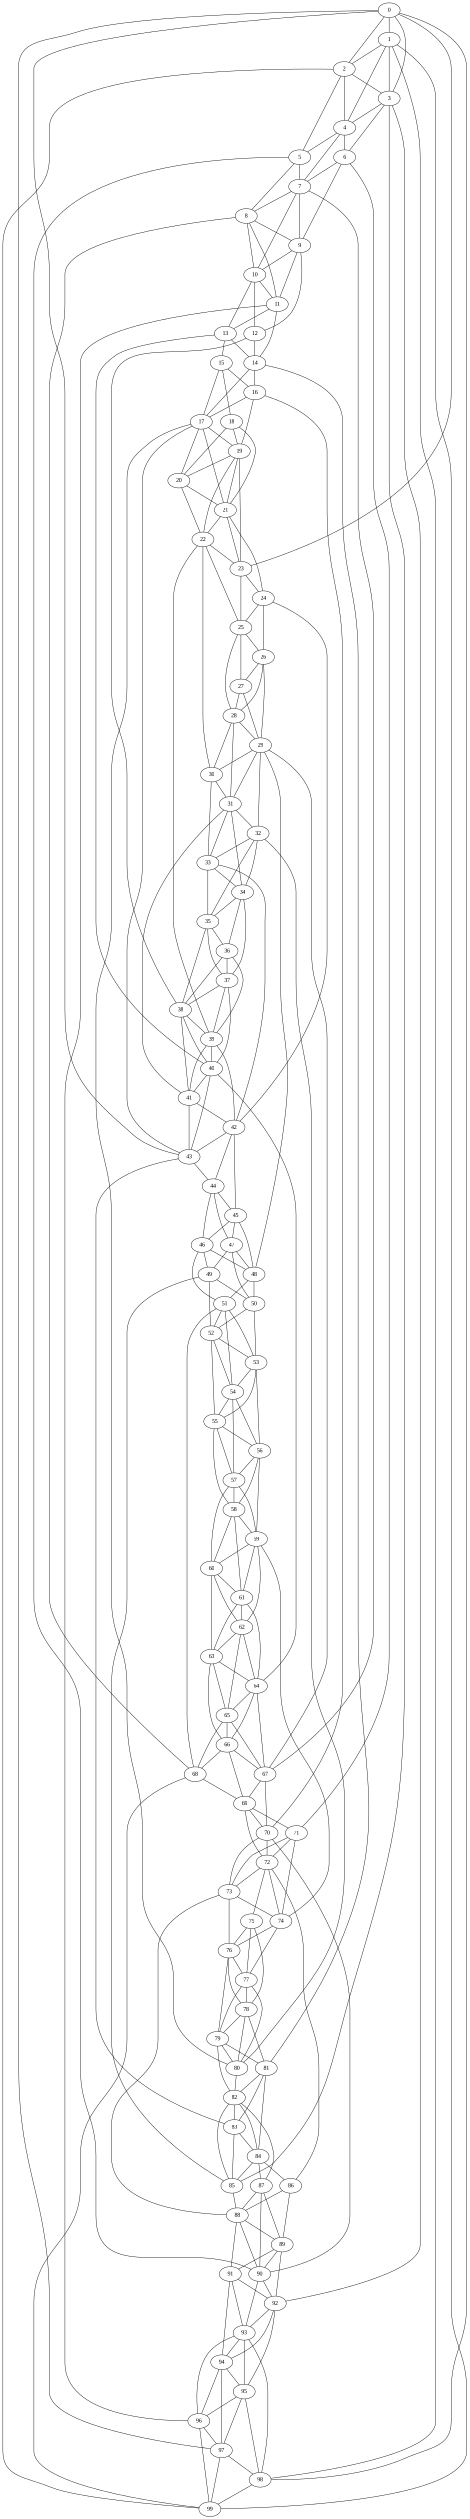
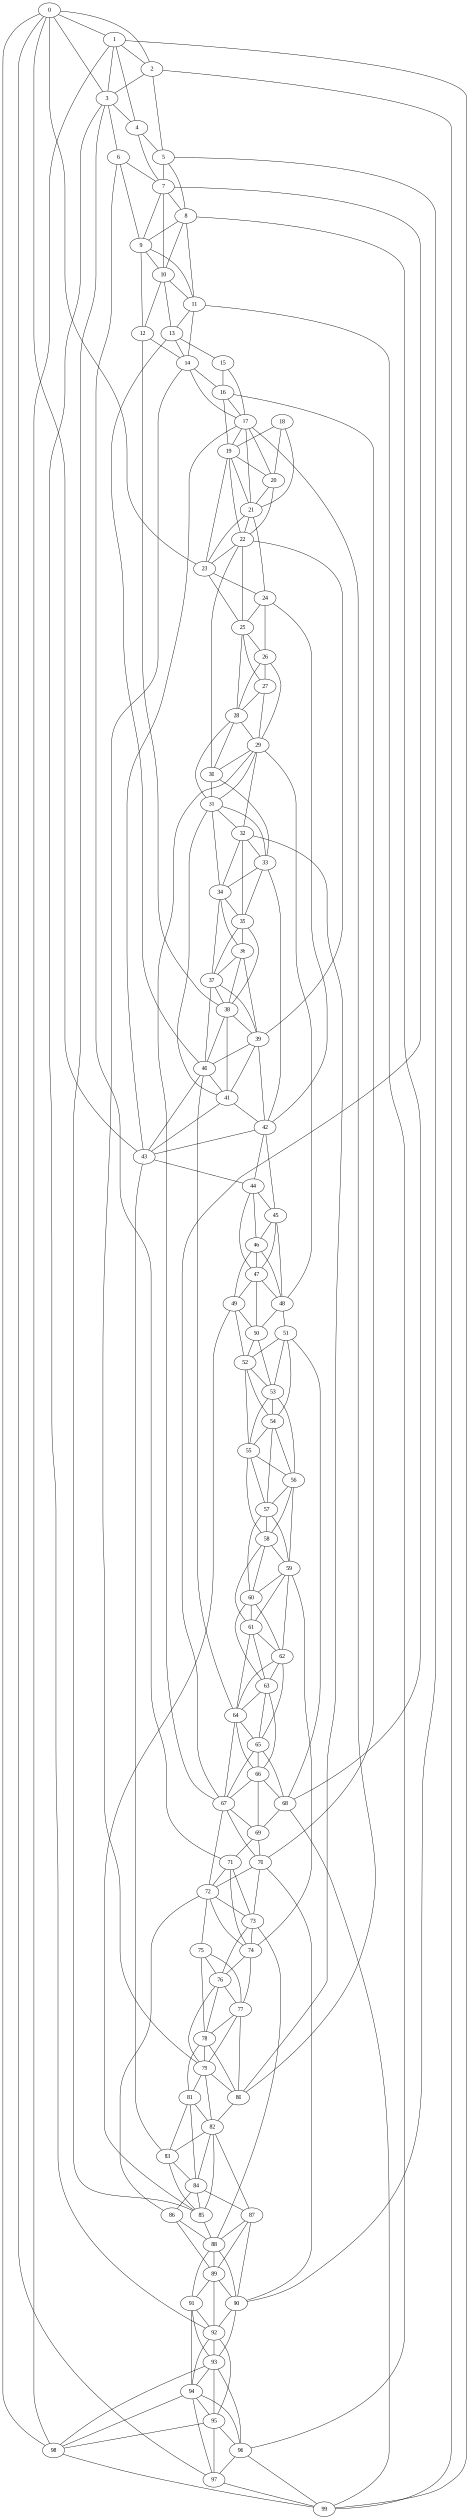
(344, 98) -> none
(345, 143) -> none
(226, 390) -> none
(358, 1201) -> (106, 1221)
(194, 1282) -> (256, 1260)
(250, 1835) -> (216, 1848)
(241, 2465) -> (120, 2422)
